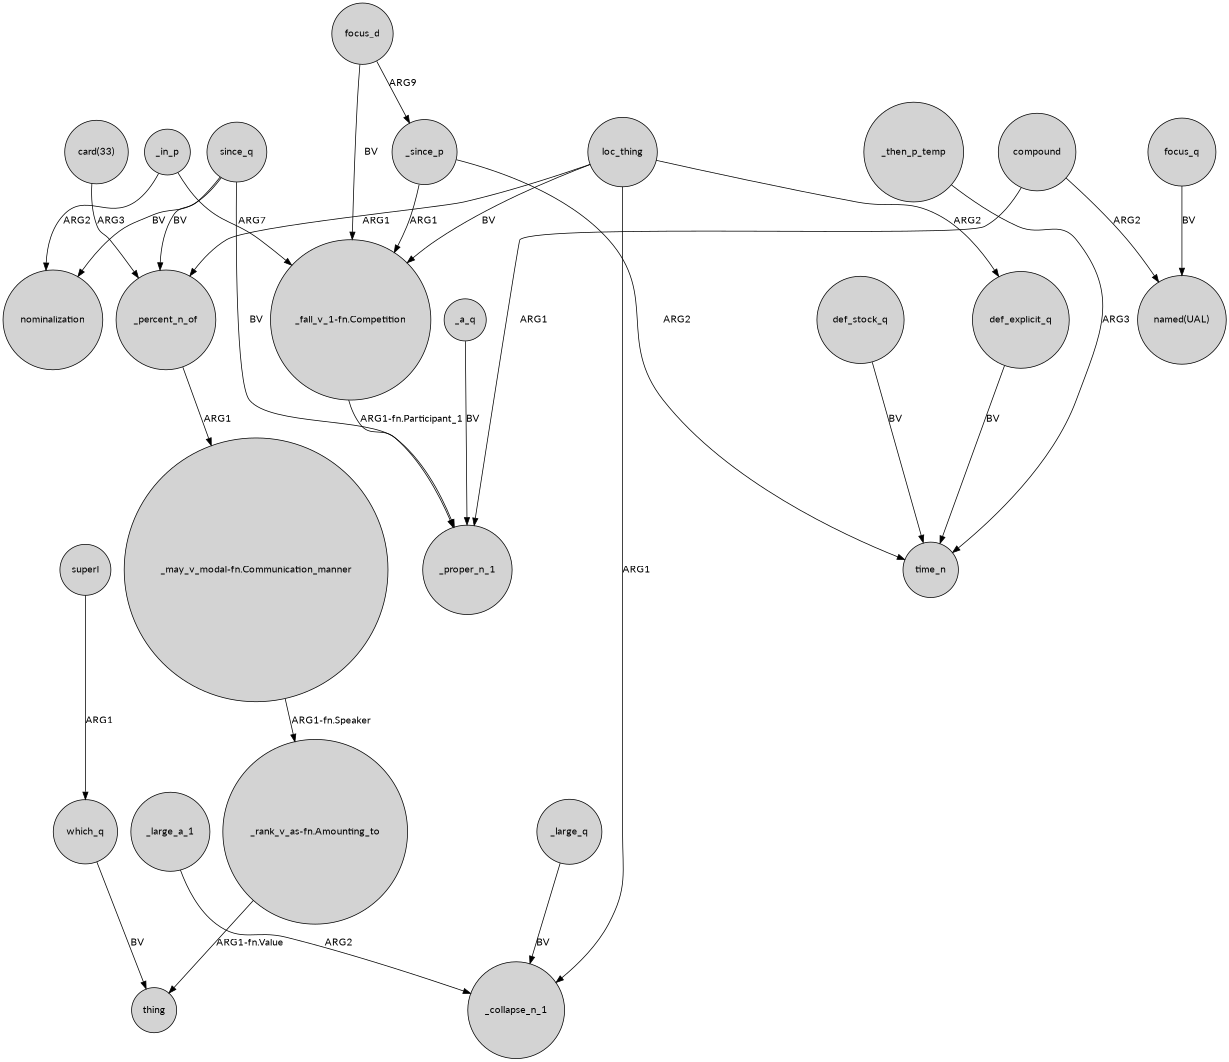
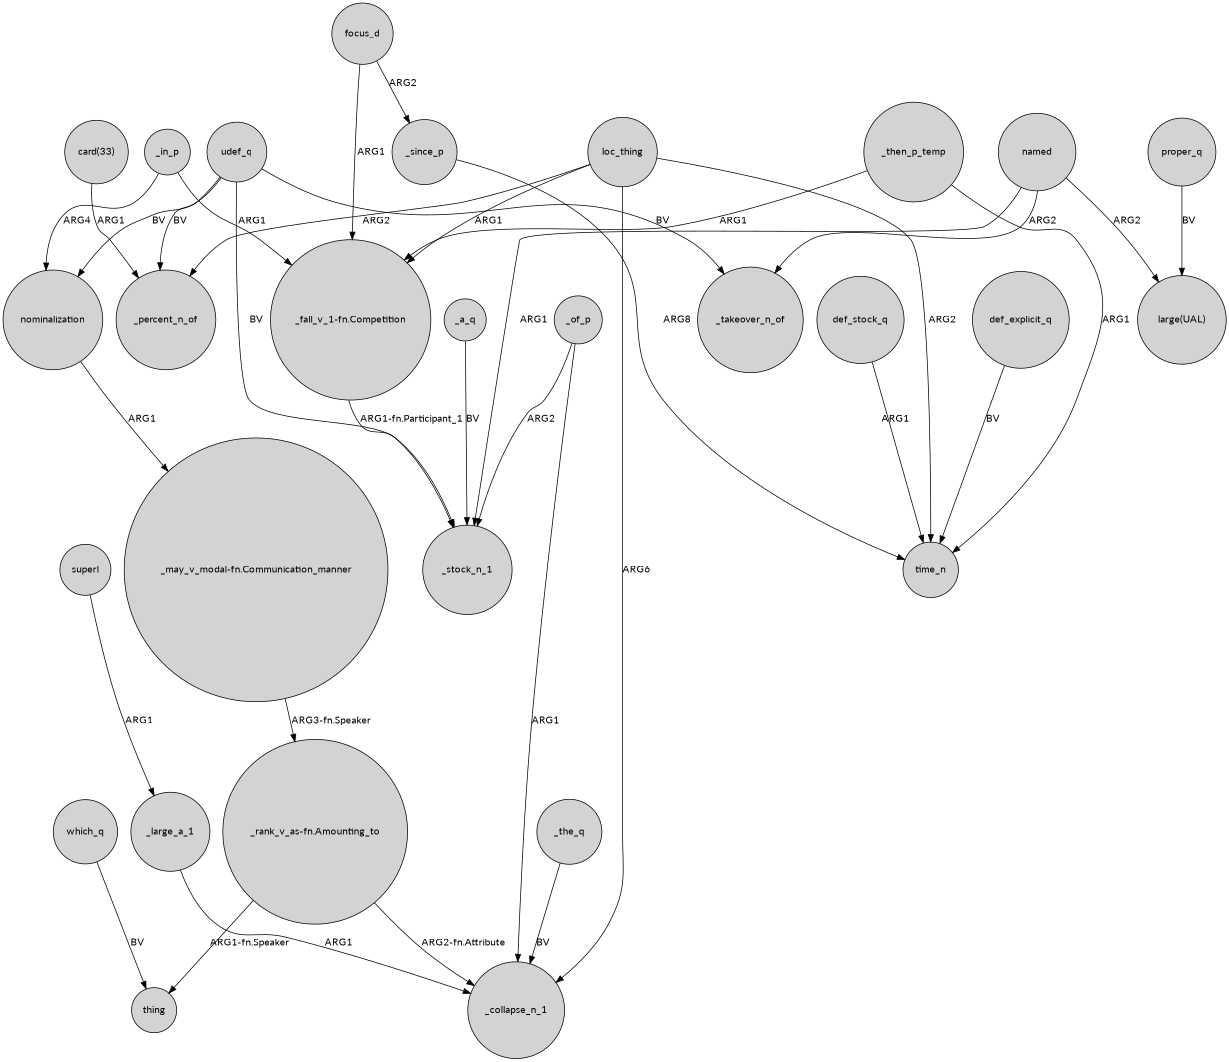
(403, 83) -> (403, 83)
(237, 152) -> (237, 152)
(371, 152) -> (371, 152)
(1037, 152) -> (1037, 152)
(1182, 152) -> (1182, 152)
(836, 198) -> (916, 252)
(411, 216) -> (675, 226)
(77, 221) -> (77, 221)
(111, 221) -> (111, 221)
(252, 221) -> (252, 221)
(377, 221) -> (377, 221)
(489, 221) -> (489, 221)
none -> (578, 320)
(677, 320) -> (677, 320)
none -> (750, 320)
(1116, 320) -> (1116, 320)
(1182, 320) -> (1182, 320)
(196, 403) -> (121, 415)
(896, 419) -> (896, 419)
(467, 570) -> (467, 570)
(637, 570) -> (637, 570)
(85, 694) -> (115, 694)
(331, 721) -> (331, 721)
(569, 832) -> (569, 832)
(250, 943) -> (250, 943)
(339, 943) -> (339, 943)
none -> (418, 946)
